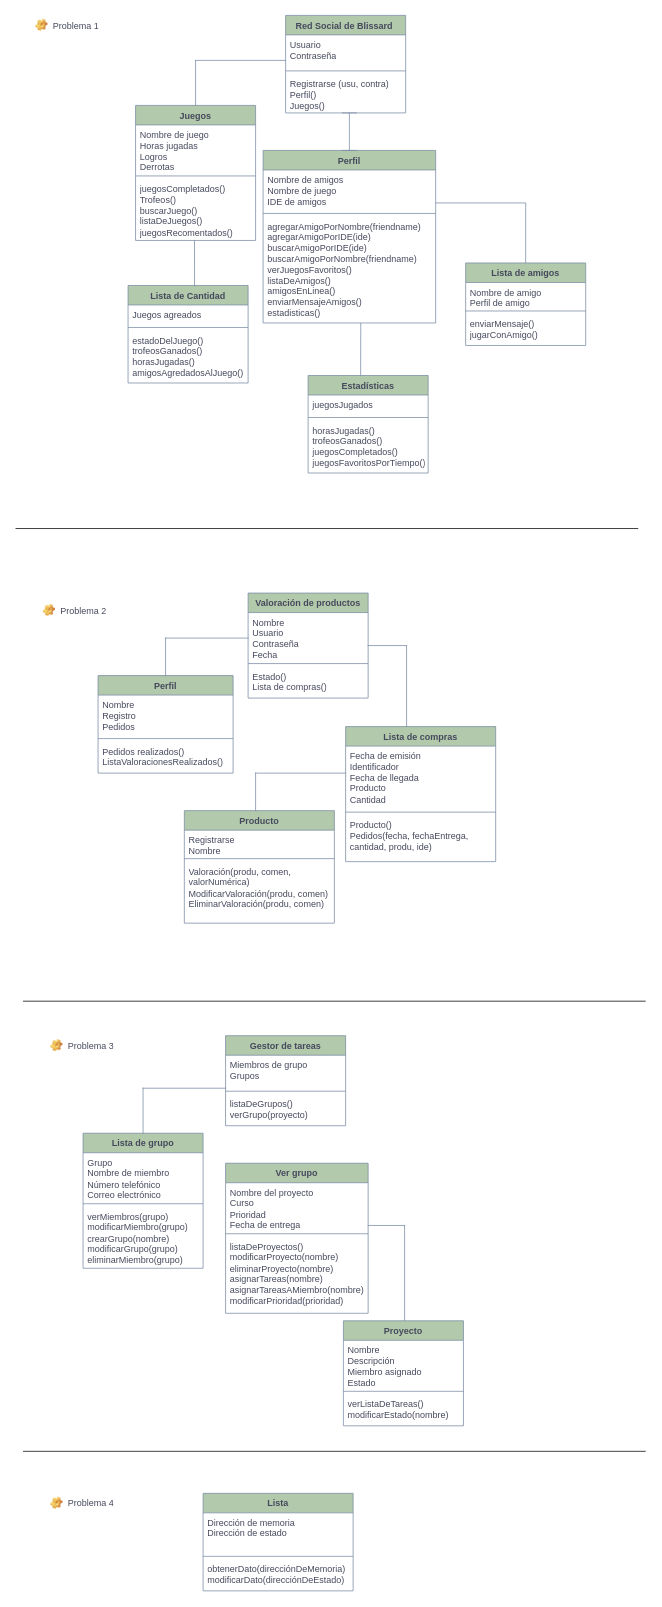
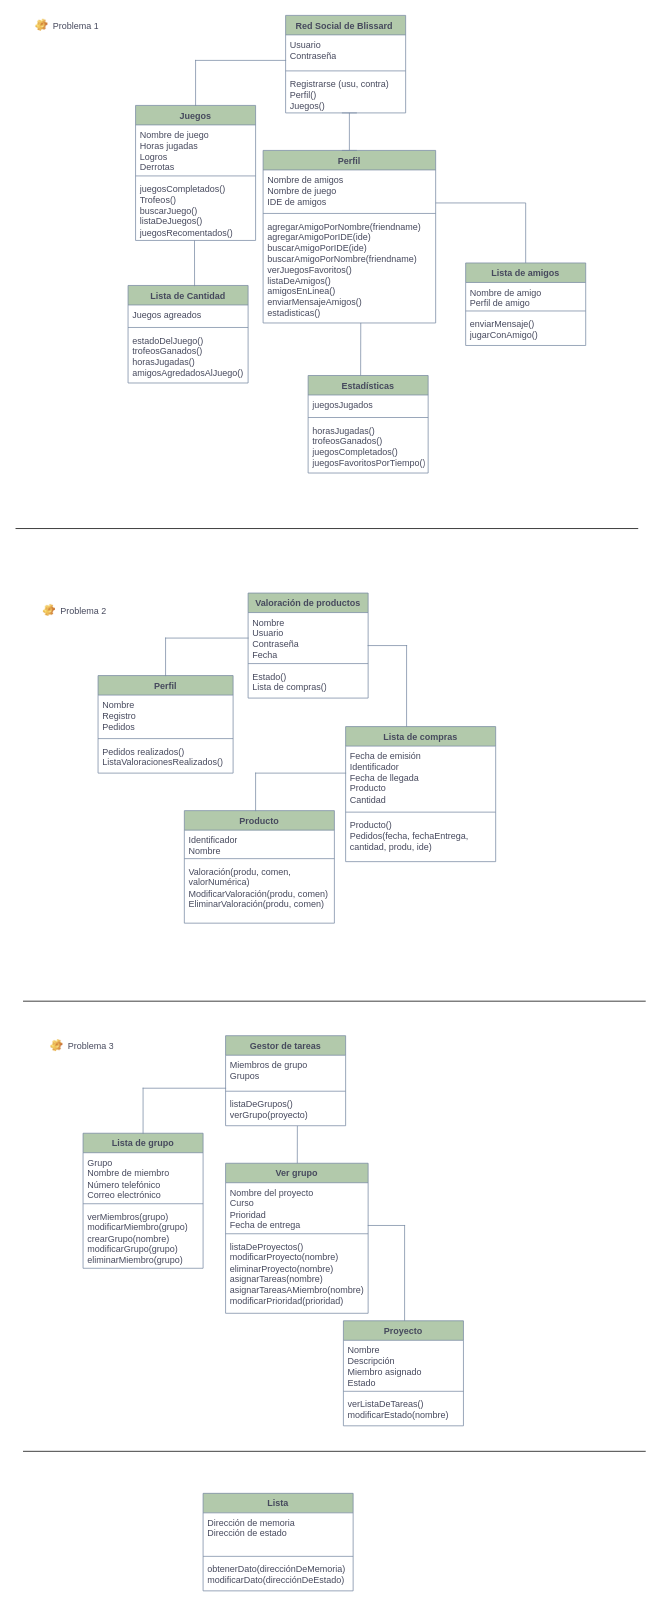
(215, 846) -> (219, 846)
none -> (297, 1145)
(90, 1503) -> none
